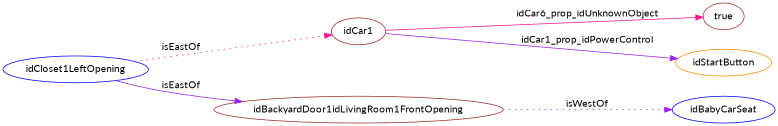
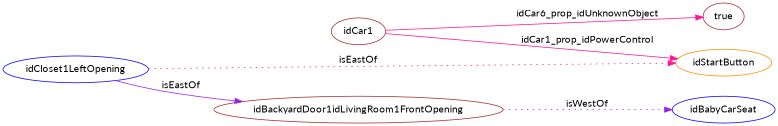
(528, 46) -> (528, 46)
(230, 49) -> (408, 66)
